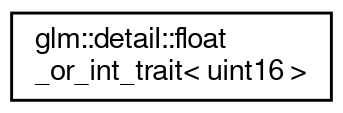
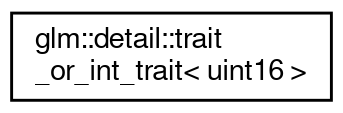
(172, 57) -> (172, 57)
